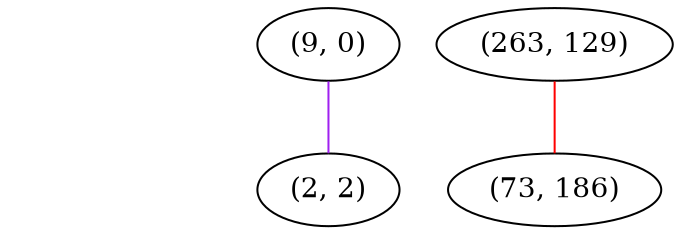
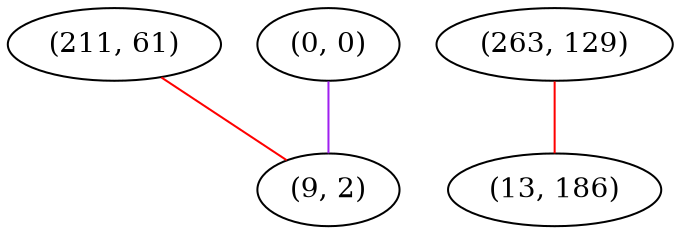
none -> (114, 44)
(328, 44) -> (328, 44)
(328, 190) -> (328, 190)
(555, 190) -> (555, 190)
